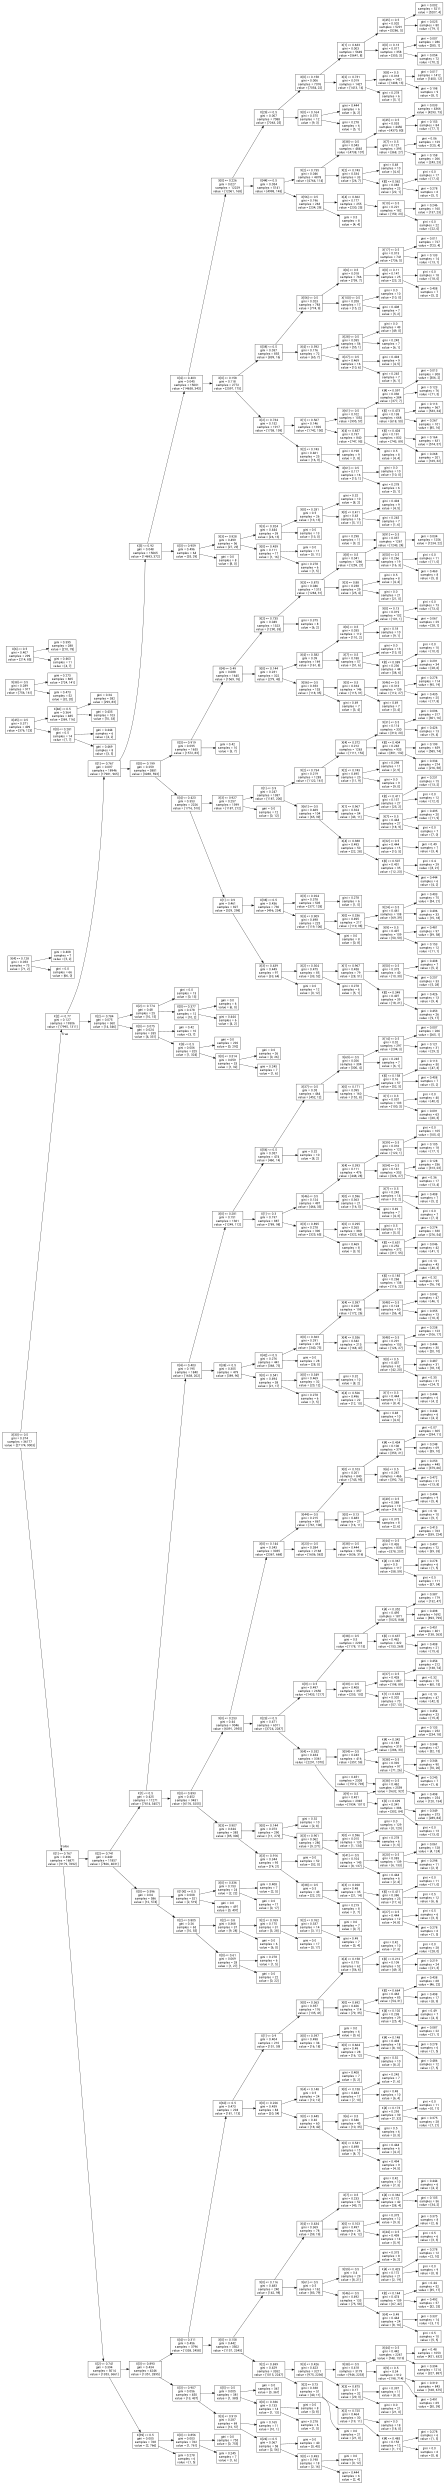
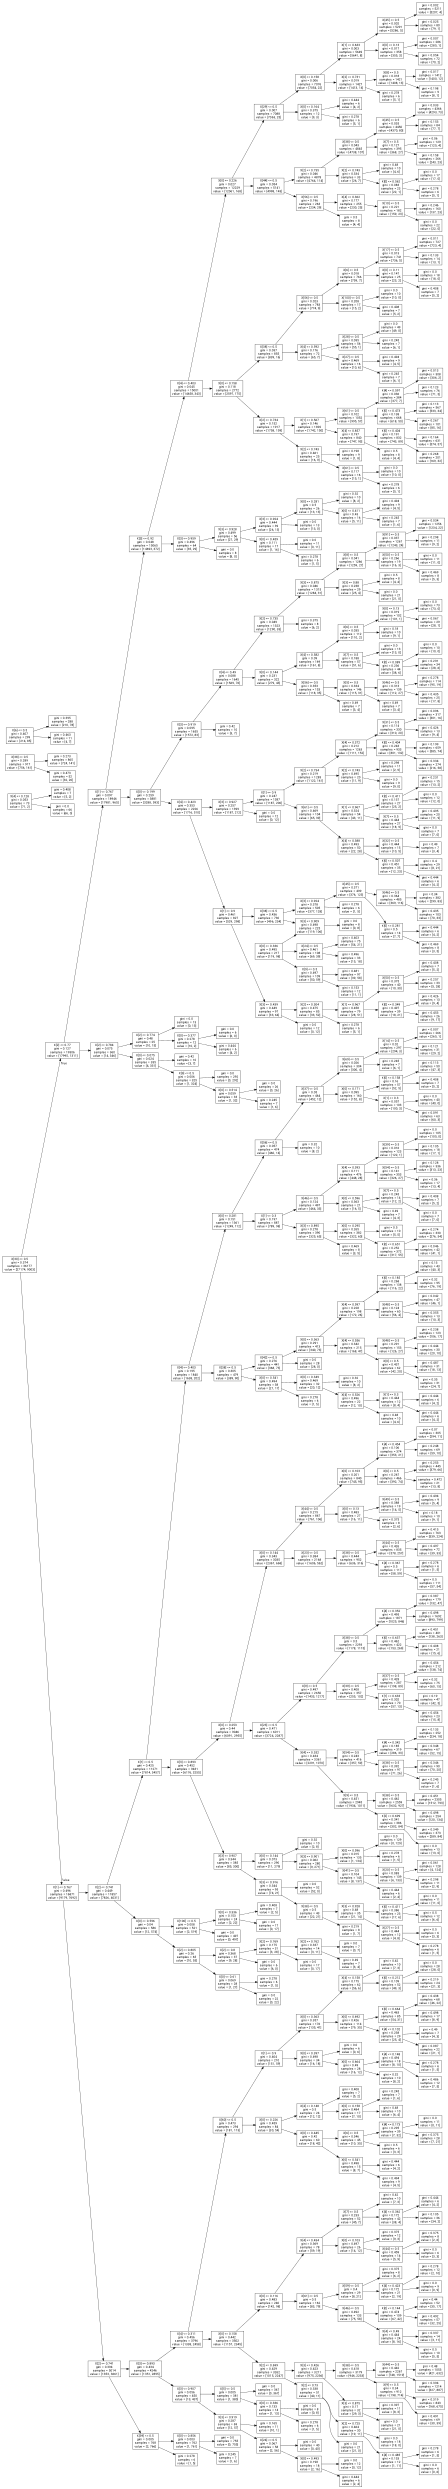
(368, 540) -> (411, 540)
none -> (329, 898)
(330, 921) -> (288, 940)
(429, 1481) -> (430, 1483)
(370, 1783) -> (409, 1800)
